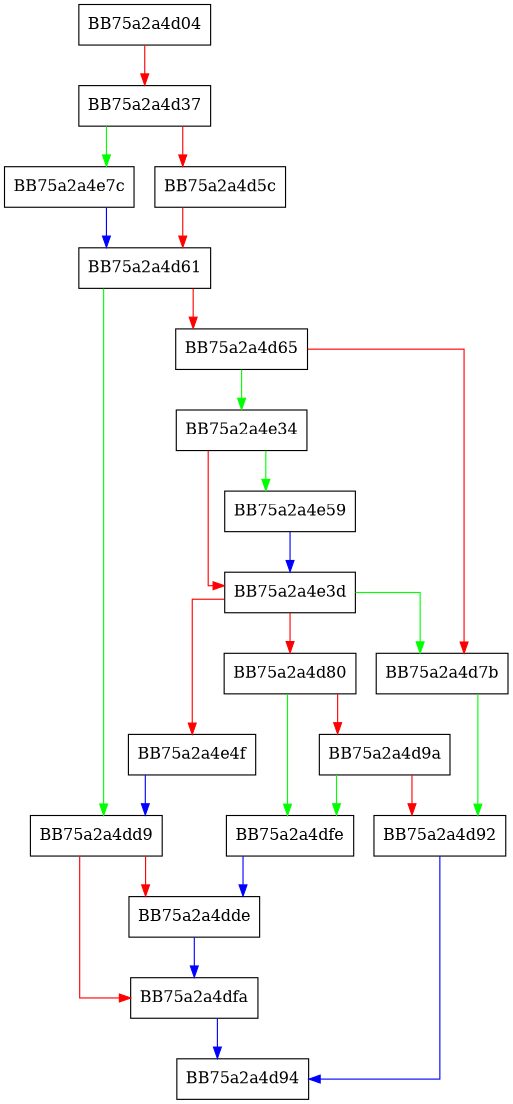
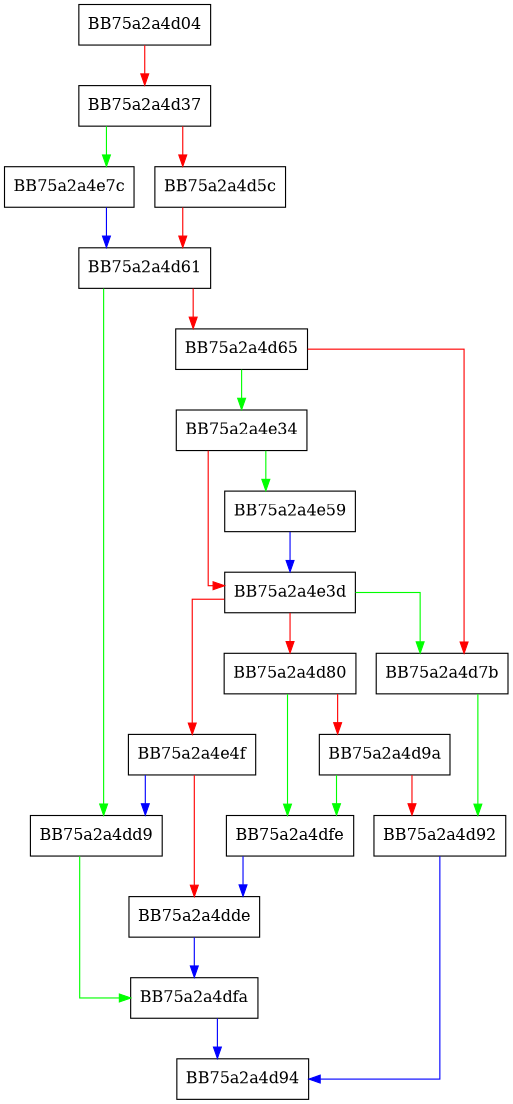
(146, 871) -> (194, 830)
(80, 947) -> (80, 947)
